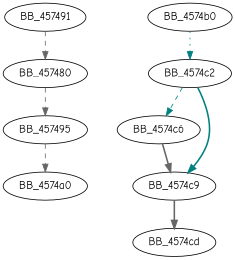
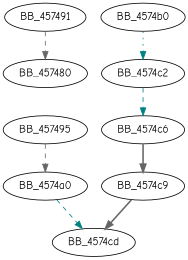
(45, 98) -> none
(209, 128) -> none
none -> (67, 211)
